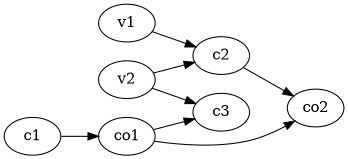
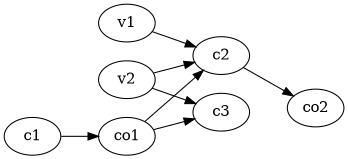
(221, 145) -> (168, 102)
